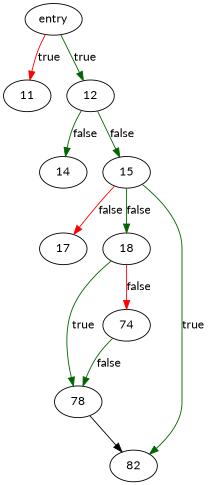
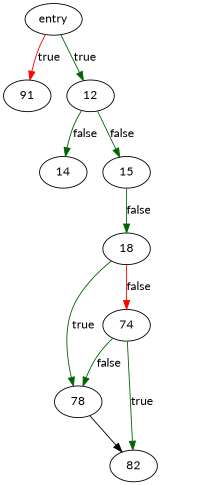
(27, 96) -> (27, 96)
(63, 249) -> none
(182, 314) -> (130, 391)
